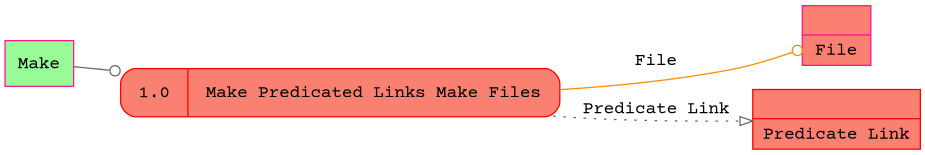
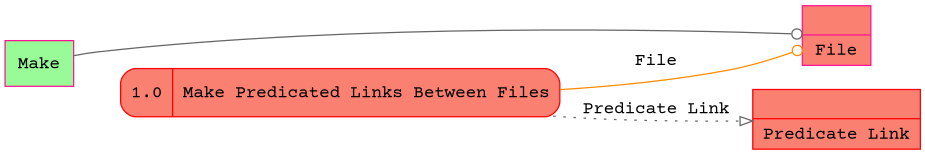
(92, 68) -> (432, 32)
(374, 92) -> (366, 92)
